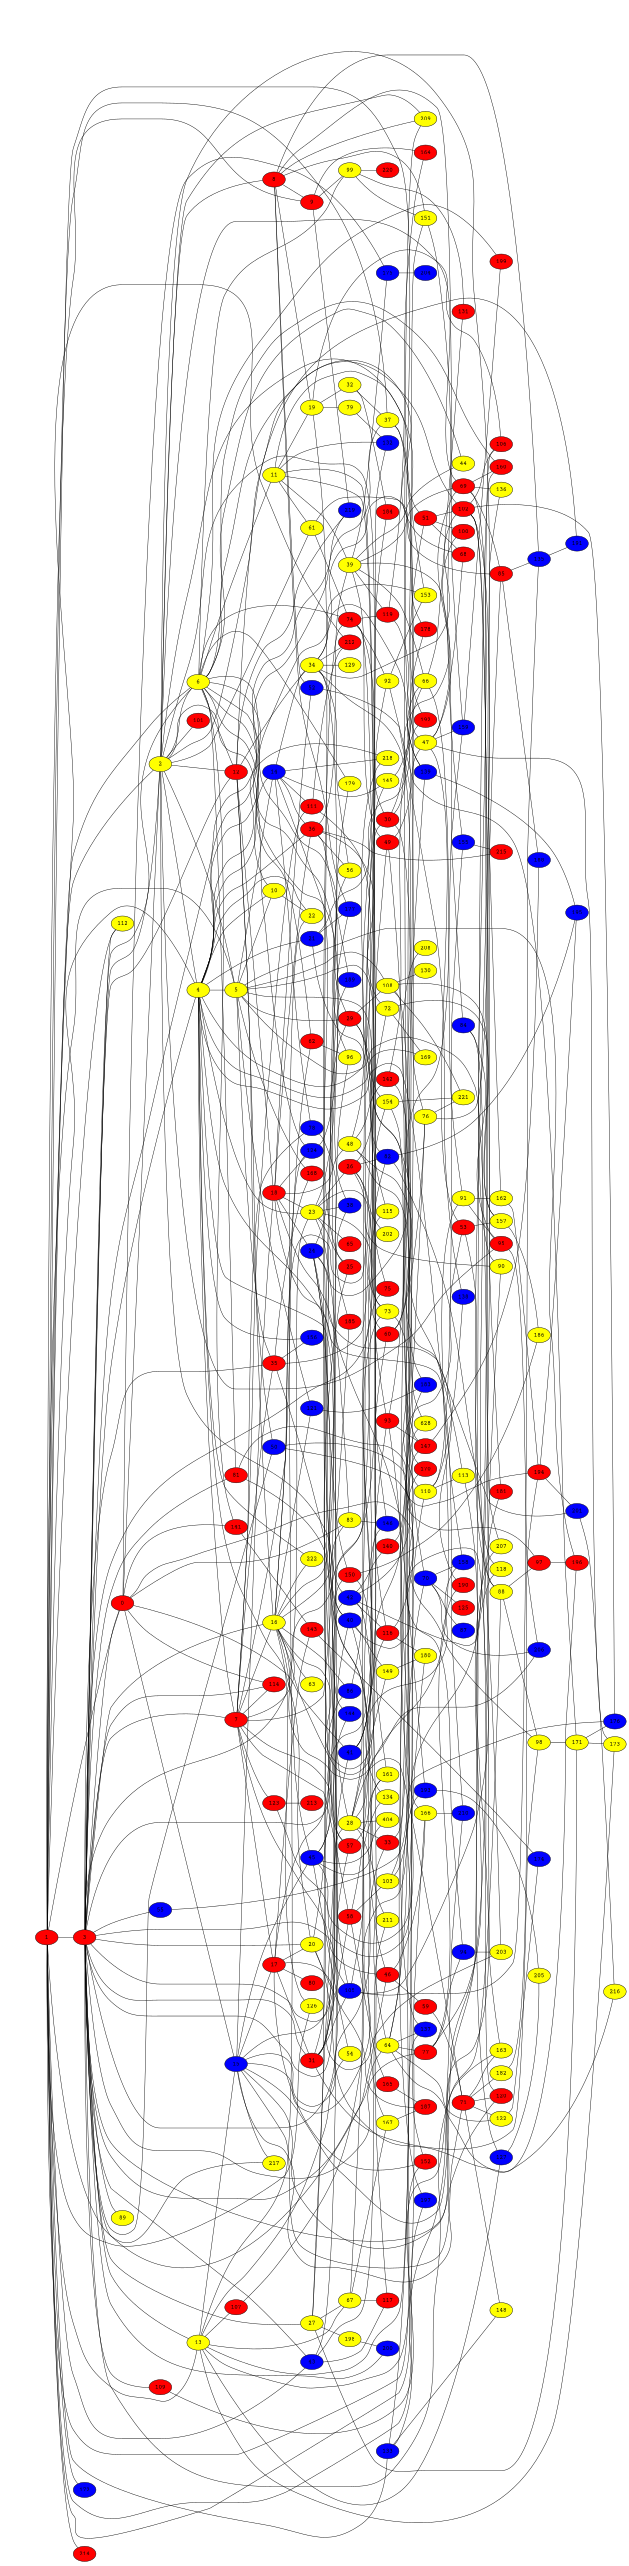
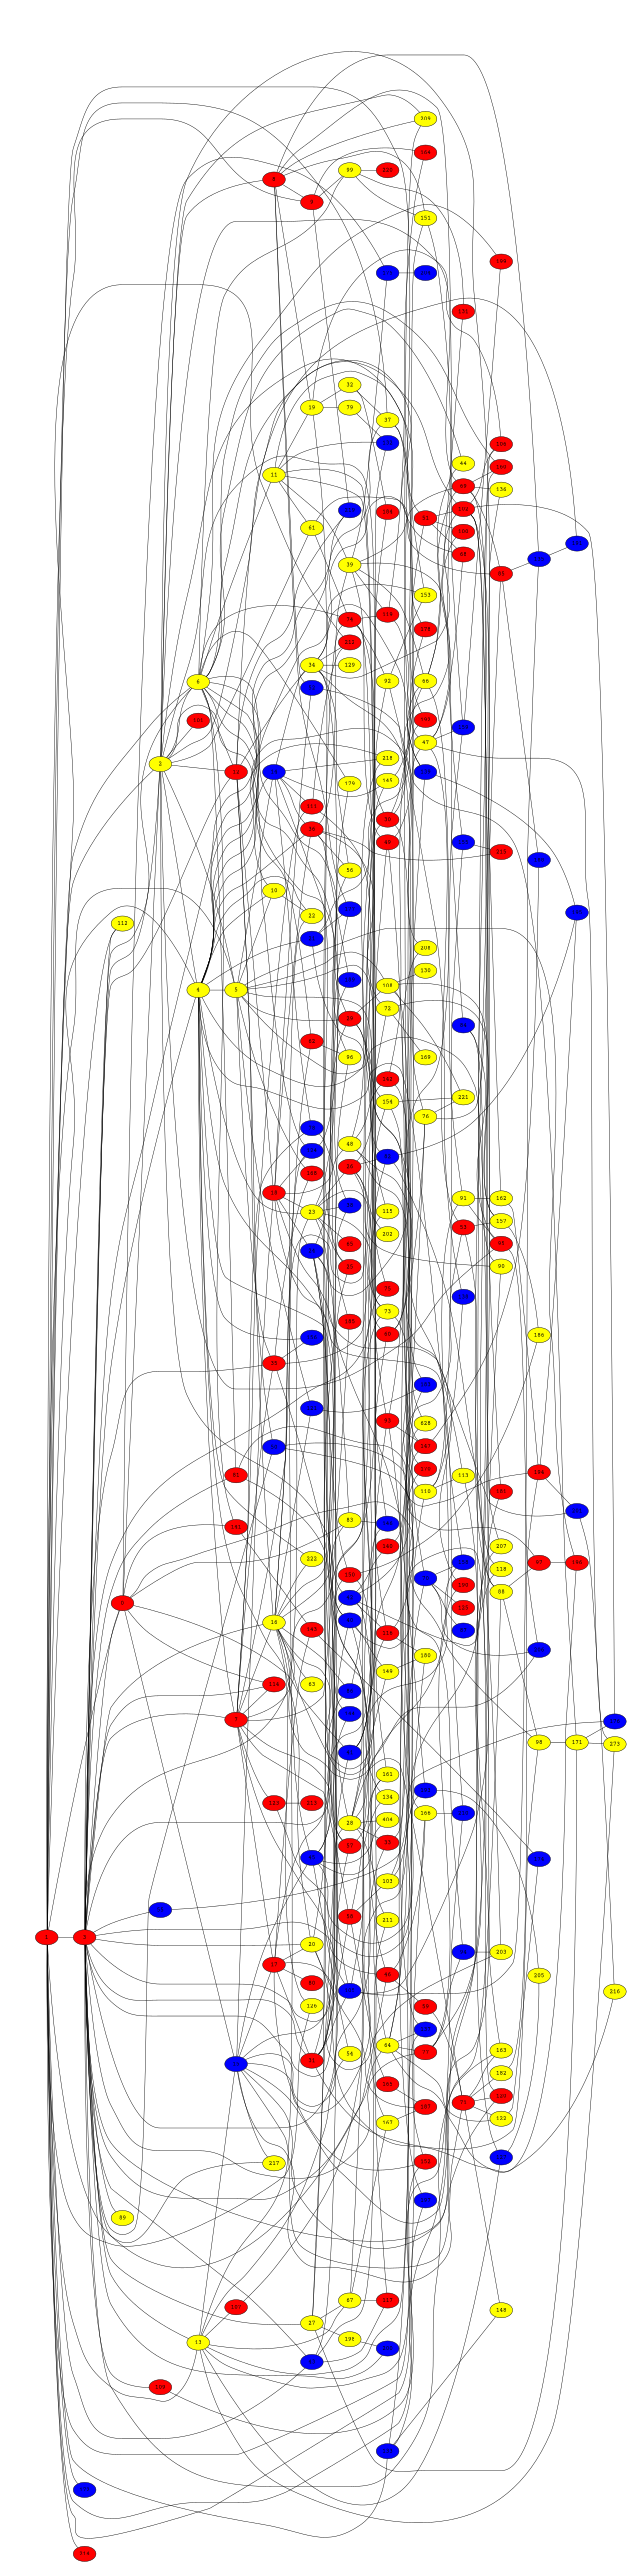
(402, 519) -> (437, 539)
(295, 1091) -> (292, 739)
(615, 1744) -> (615, 1744)
